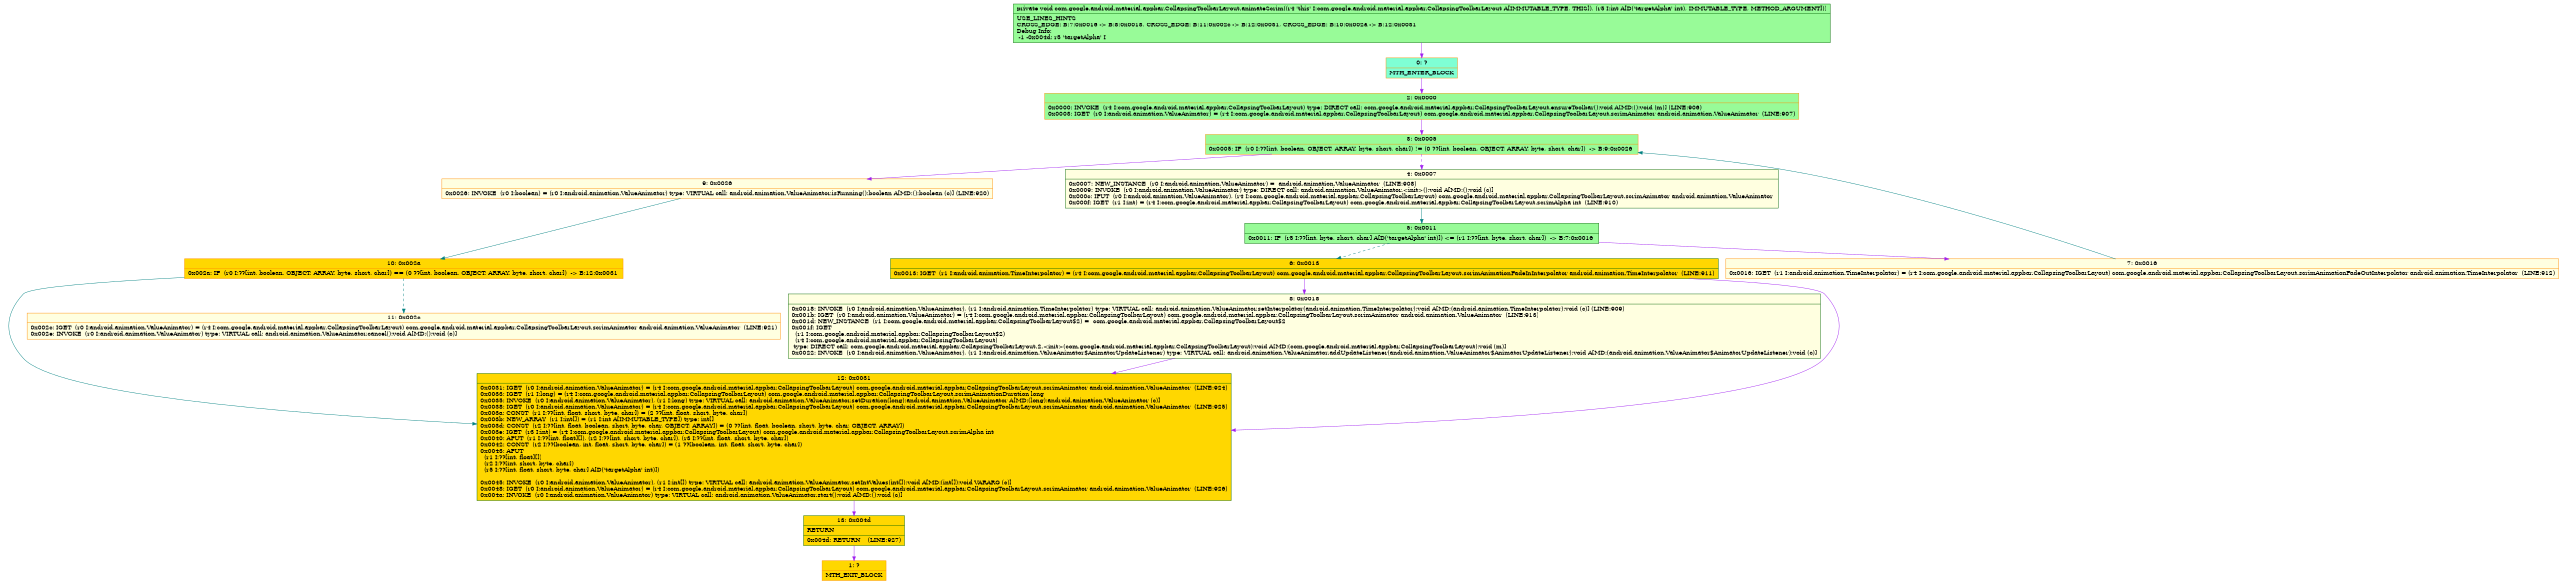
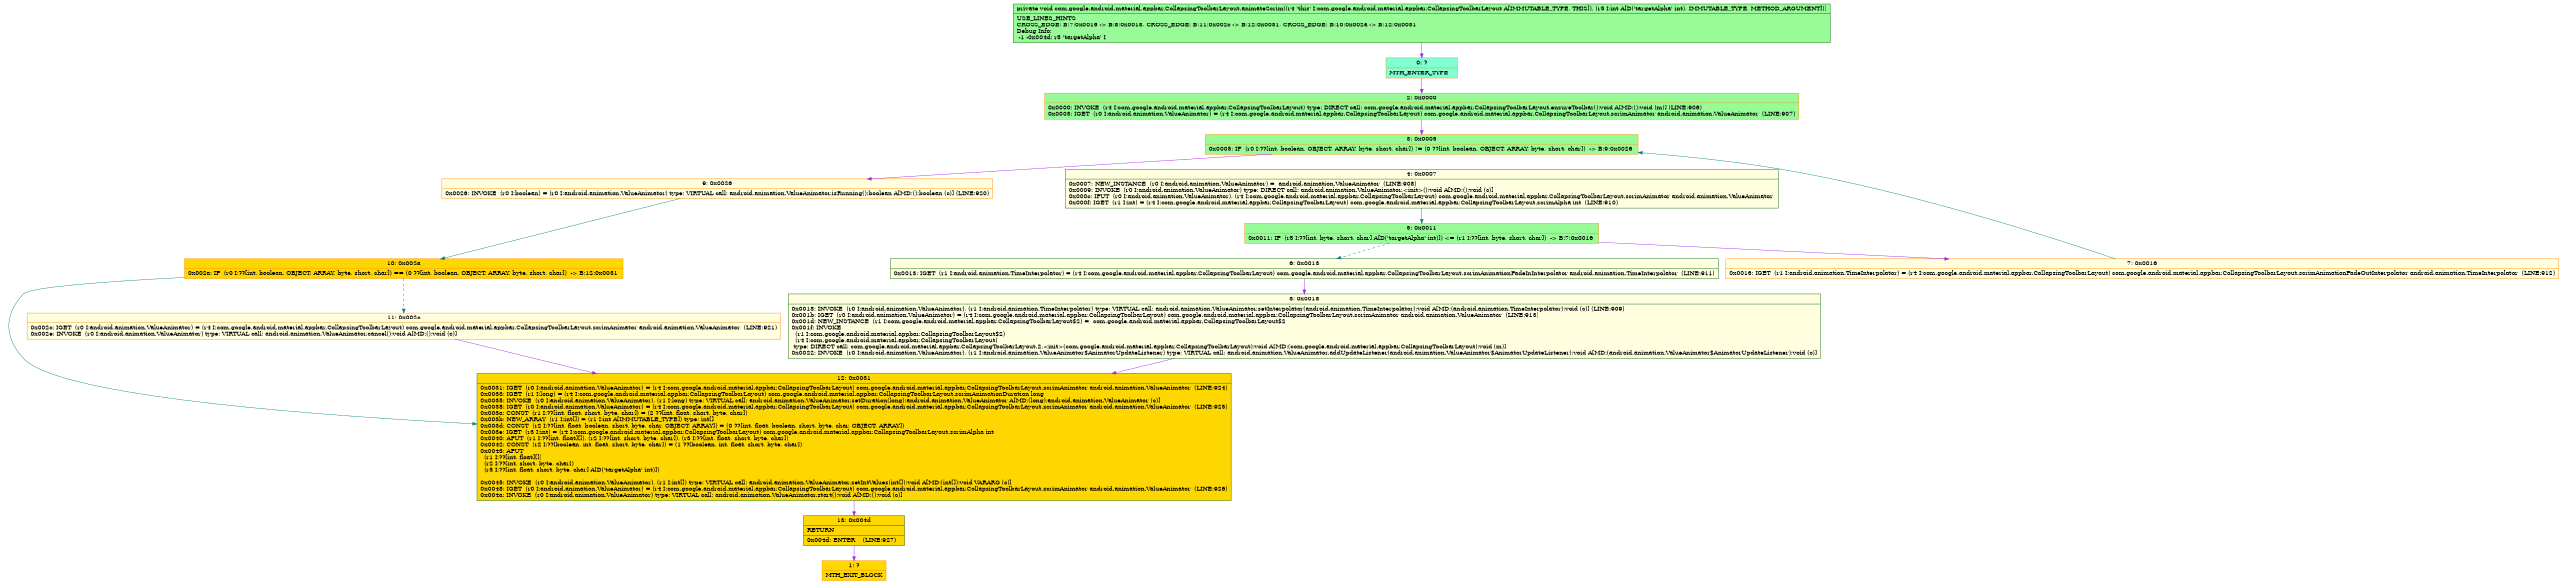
(1422, 73) -> (1419, 73)
(1422, 160) -> none
(1422, 233) -> (1422, 233)
(1304, 269) -> (1304, 269)
(813, 328) -> (818, 328)
(1638, 404) -> (524, 356)
(854, 540) -> (852, 540)
